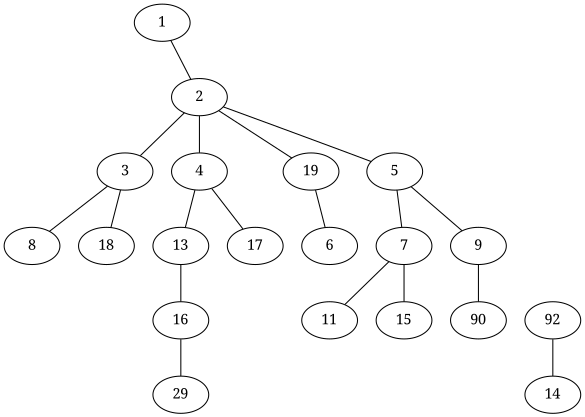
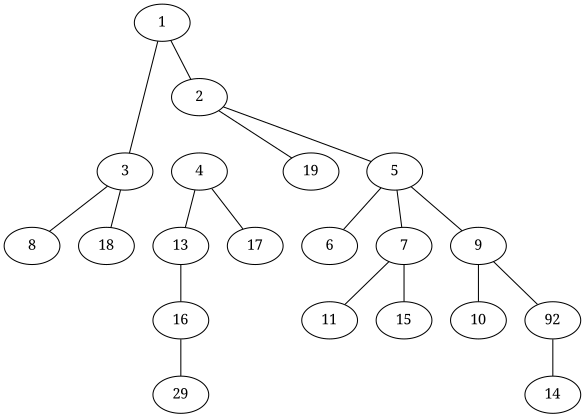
(162, 134) -> (144, 97)
(199, 134) -> none
(320, 209) -> (362, 209)
none -> (516, 283)
(478, 320) -> (478, 320)
